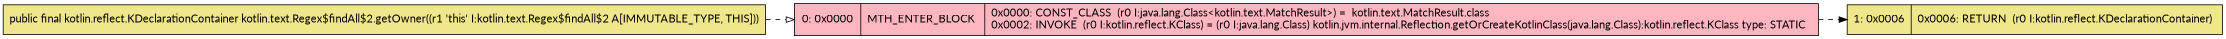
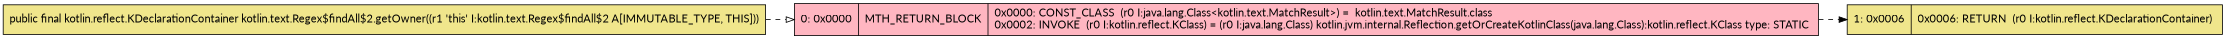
(921, 19) -> (923, 19)
